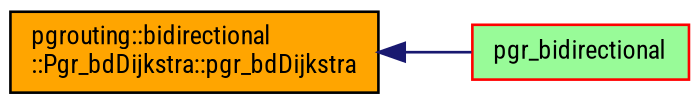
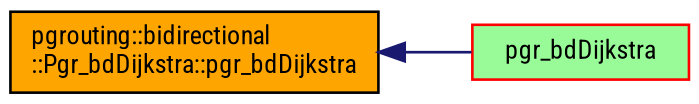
(581, 52) -> (581, 52)
